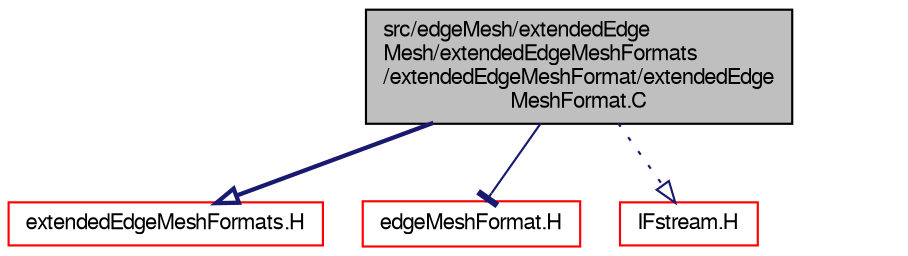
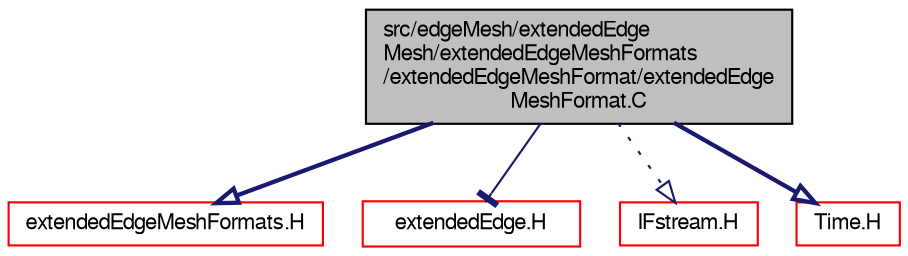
(471, 224) -> (471, 224)
none -> (848, 224)
